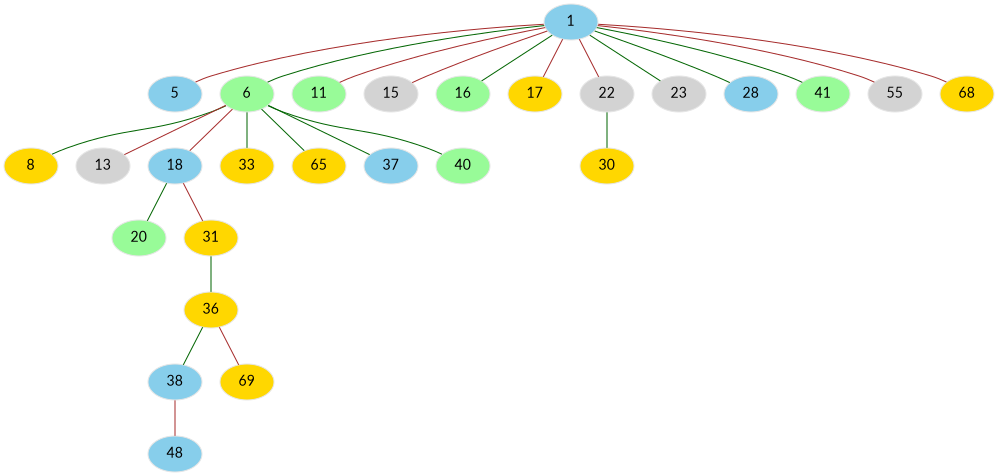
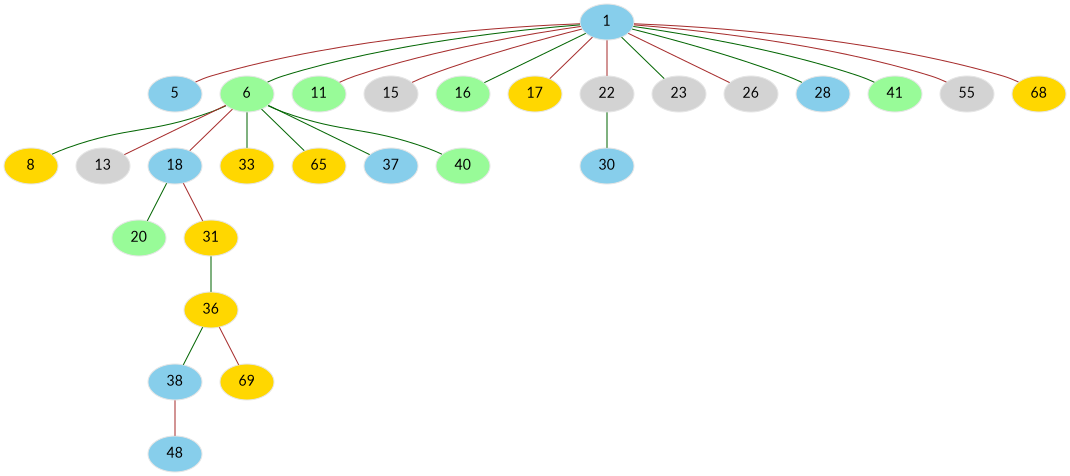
none -> (751, 94)
(607, 166) -> (607, 166)
